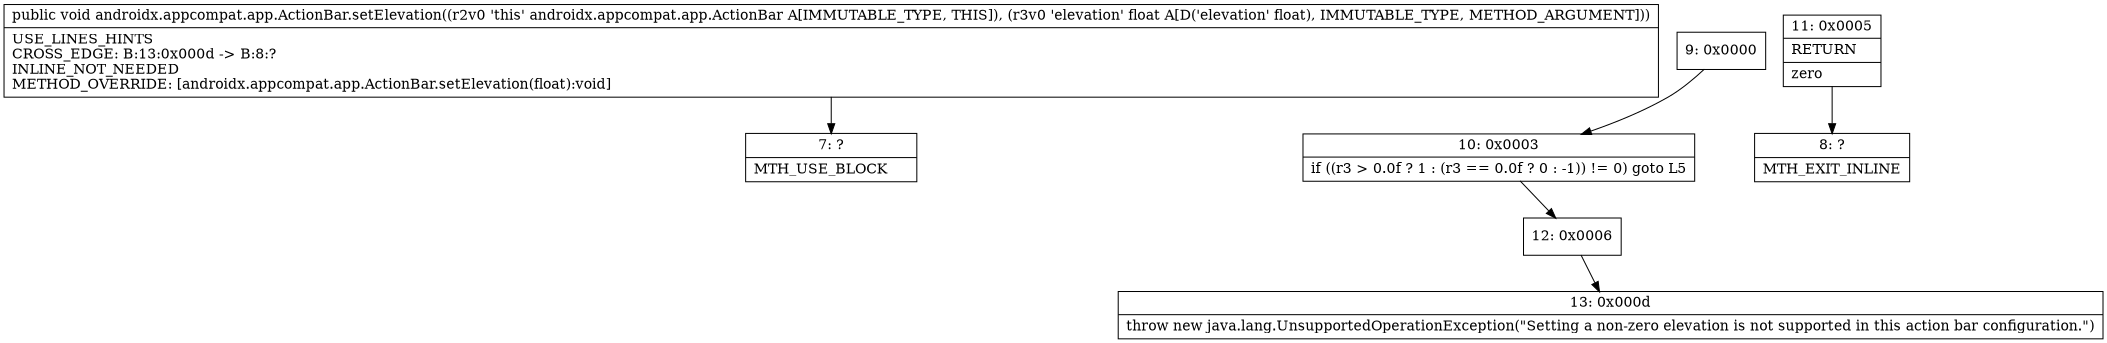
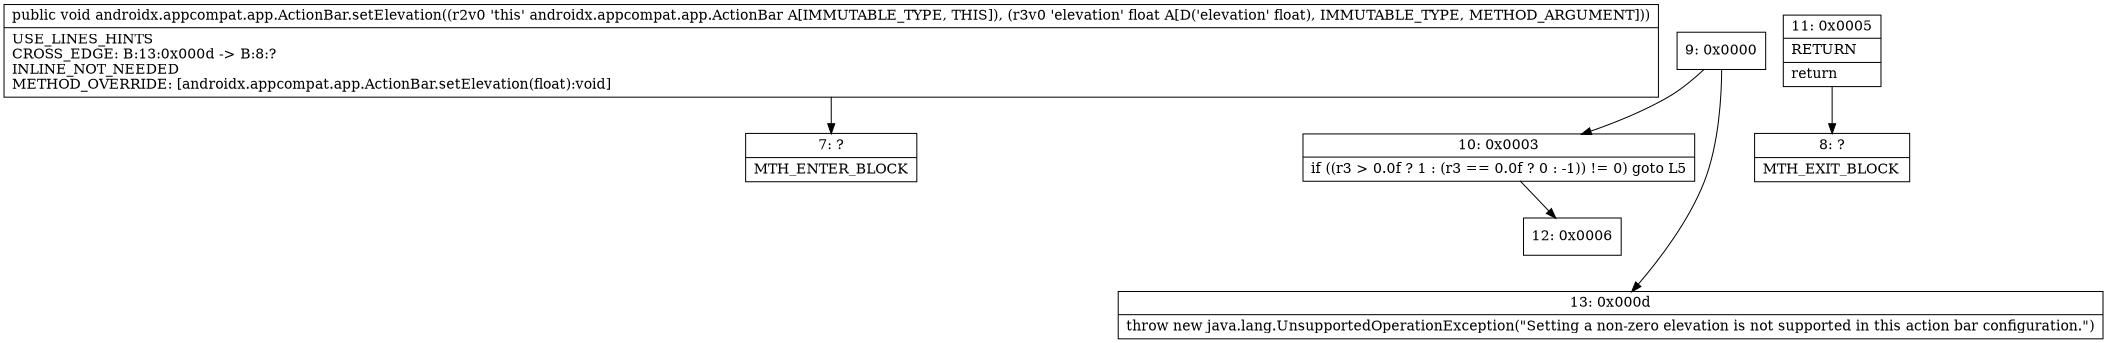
(1807, 74) -> (1815, 74)
(821, 169) -> (831, 169)
(1832, 169) -> (1831, 169)
(1588, 269) -> (1703, 185)
